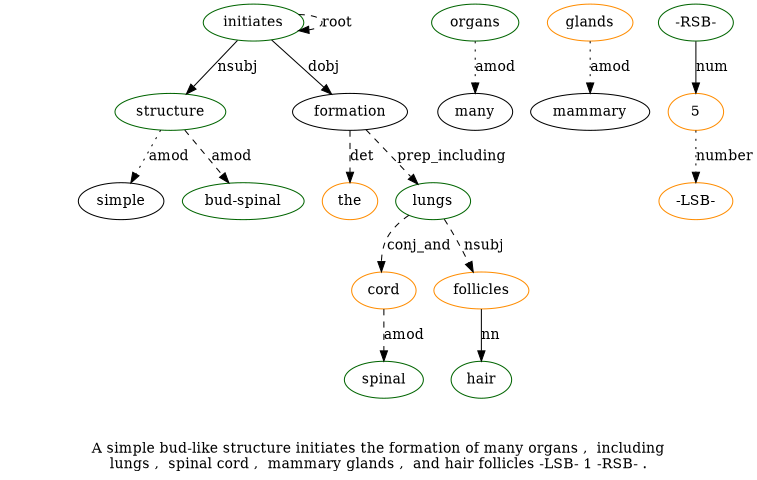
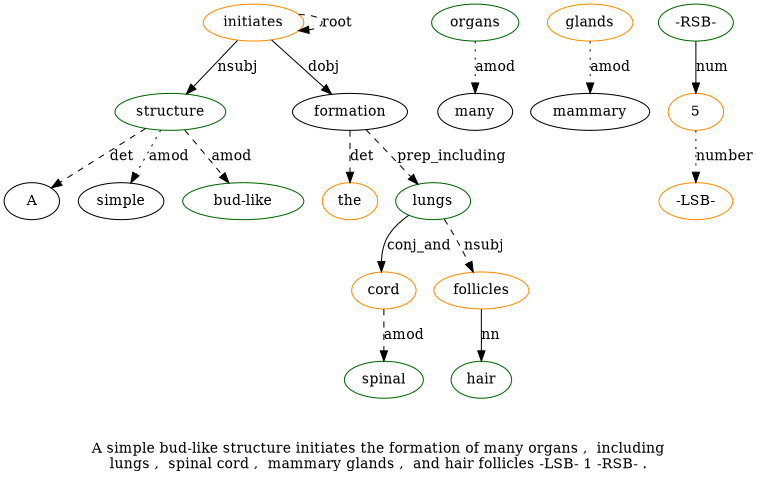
(254, 23) -> (254, 23)
none -> (32, 201)
(243, 201) -> (243, 201)
(389, 235) -> (389, 235)
